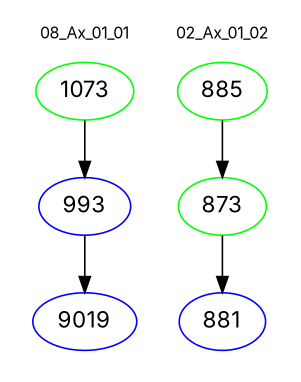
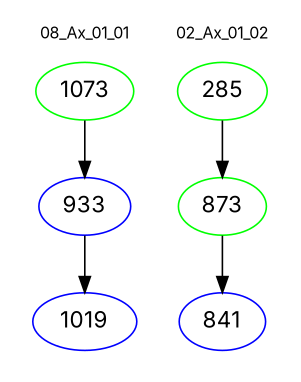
(222, 91) -> (222, 91)
(85, 206) -> (85, 206)
(85, 322) -> (85, 322)
(222, 322) -> (222, 322)
